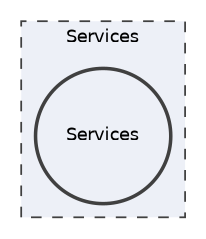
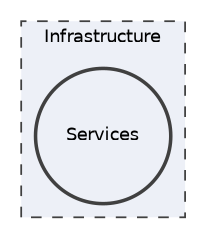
(103, 38) -> (103, 38)
